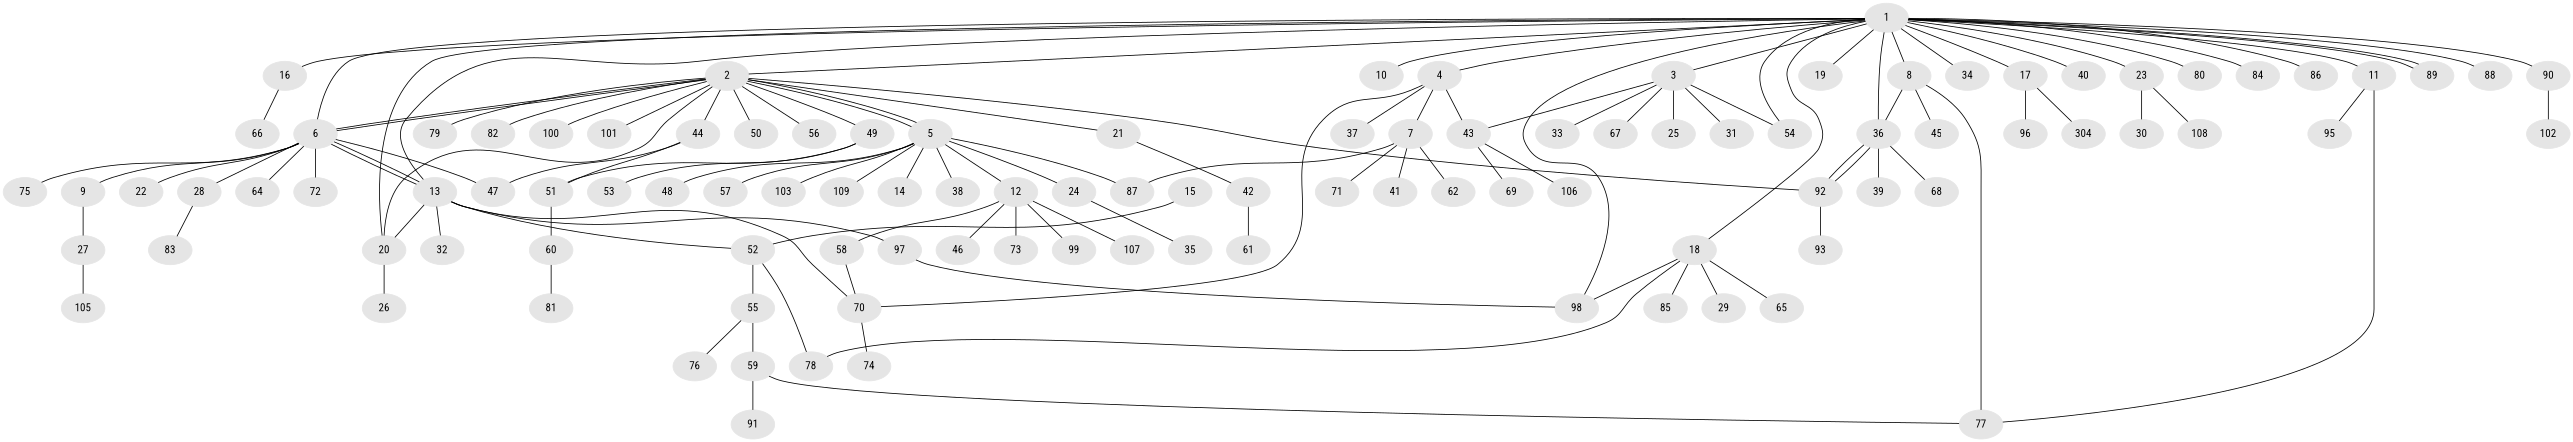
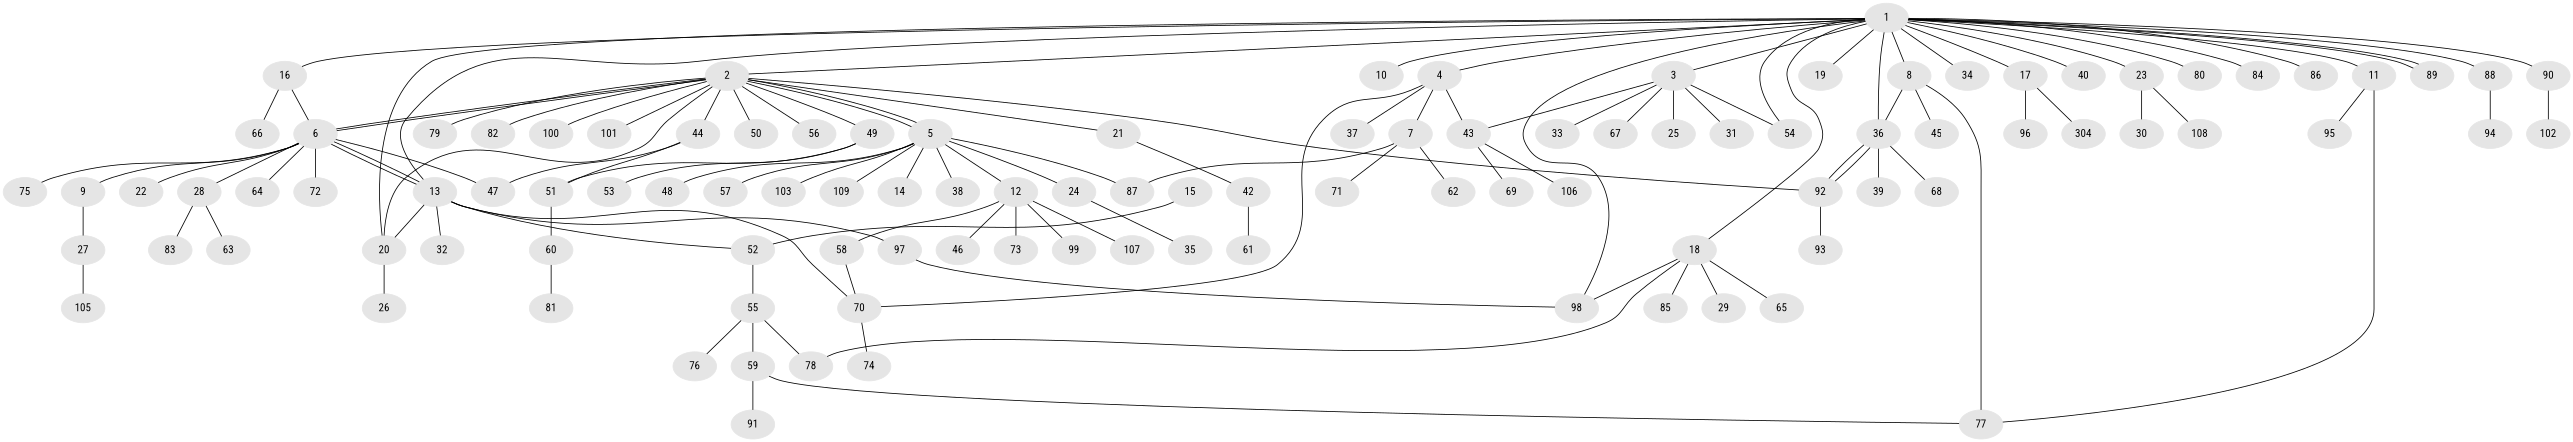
(1072, 23) -> (300, 105)
none -> (2490, 134)
(1395, 192) -> none
none -> (228, 250)
(788, 306) -> (782, 337)
